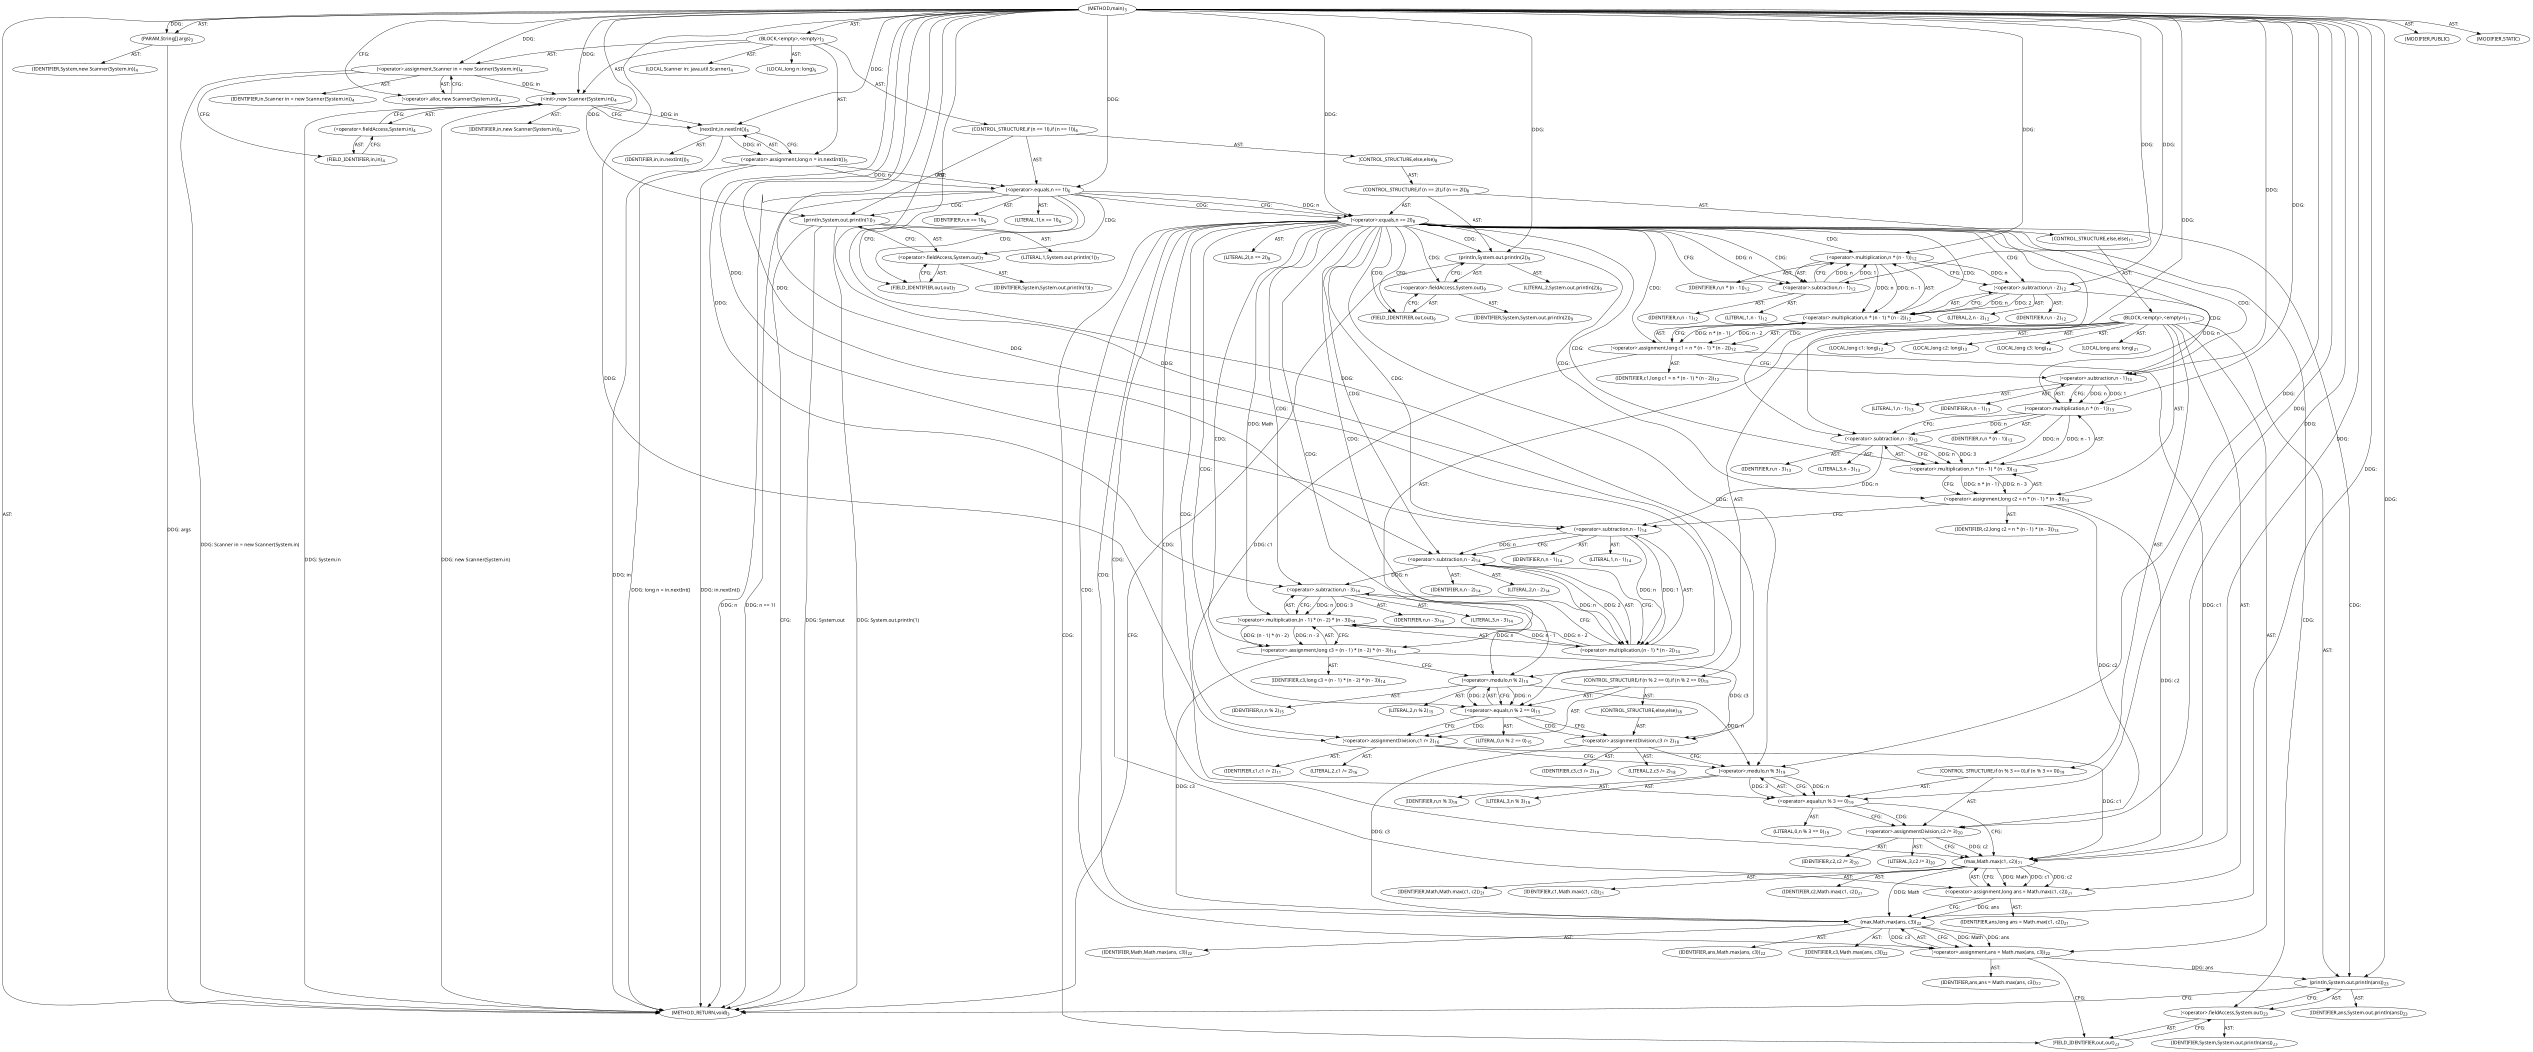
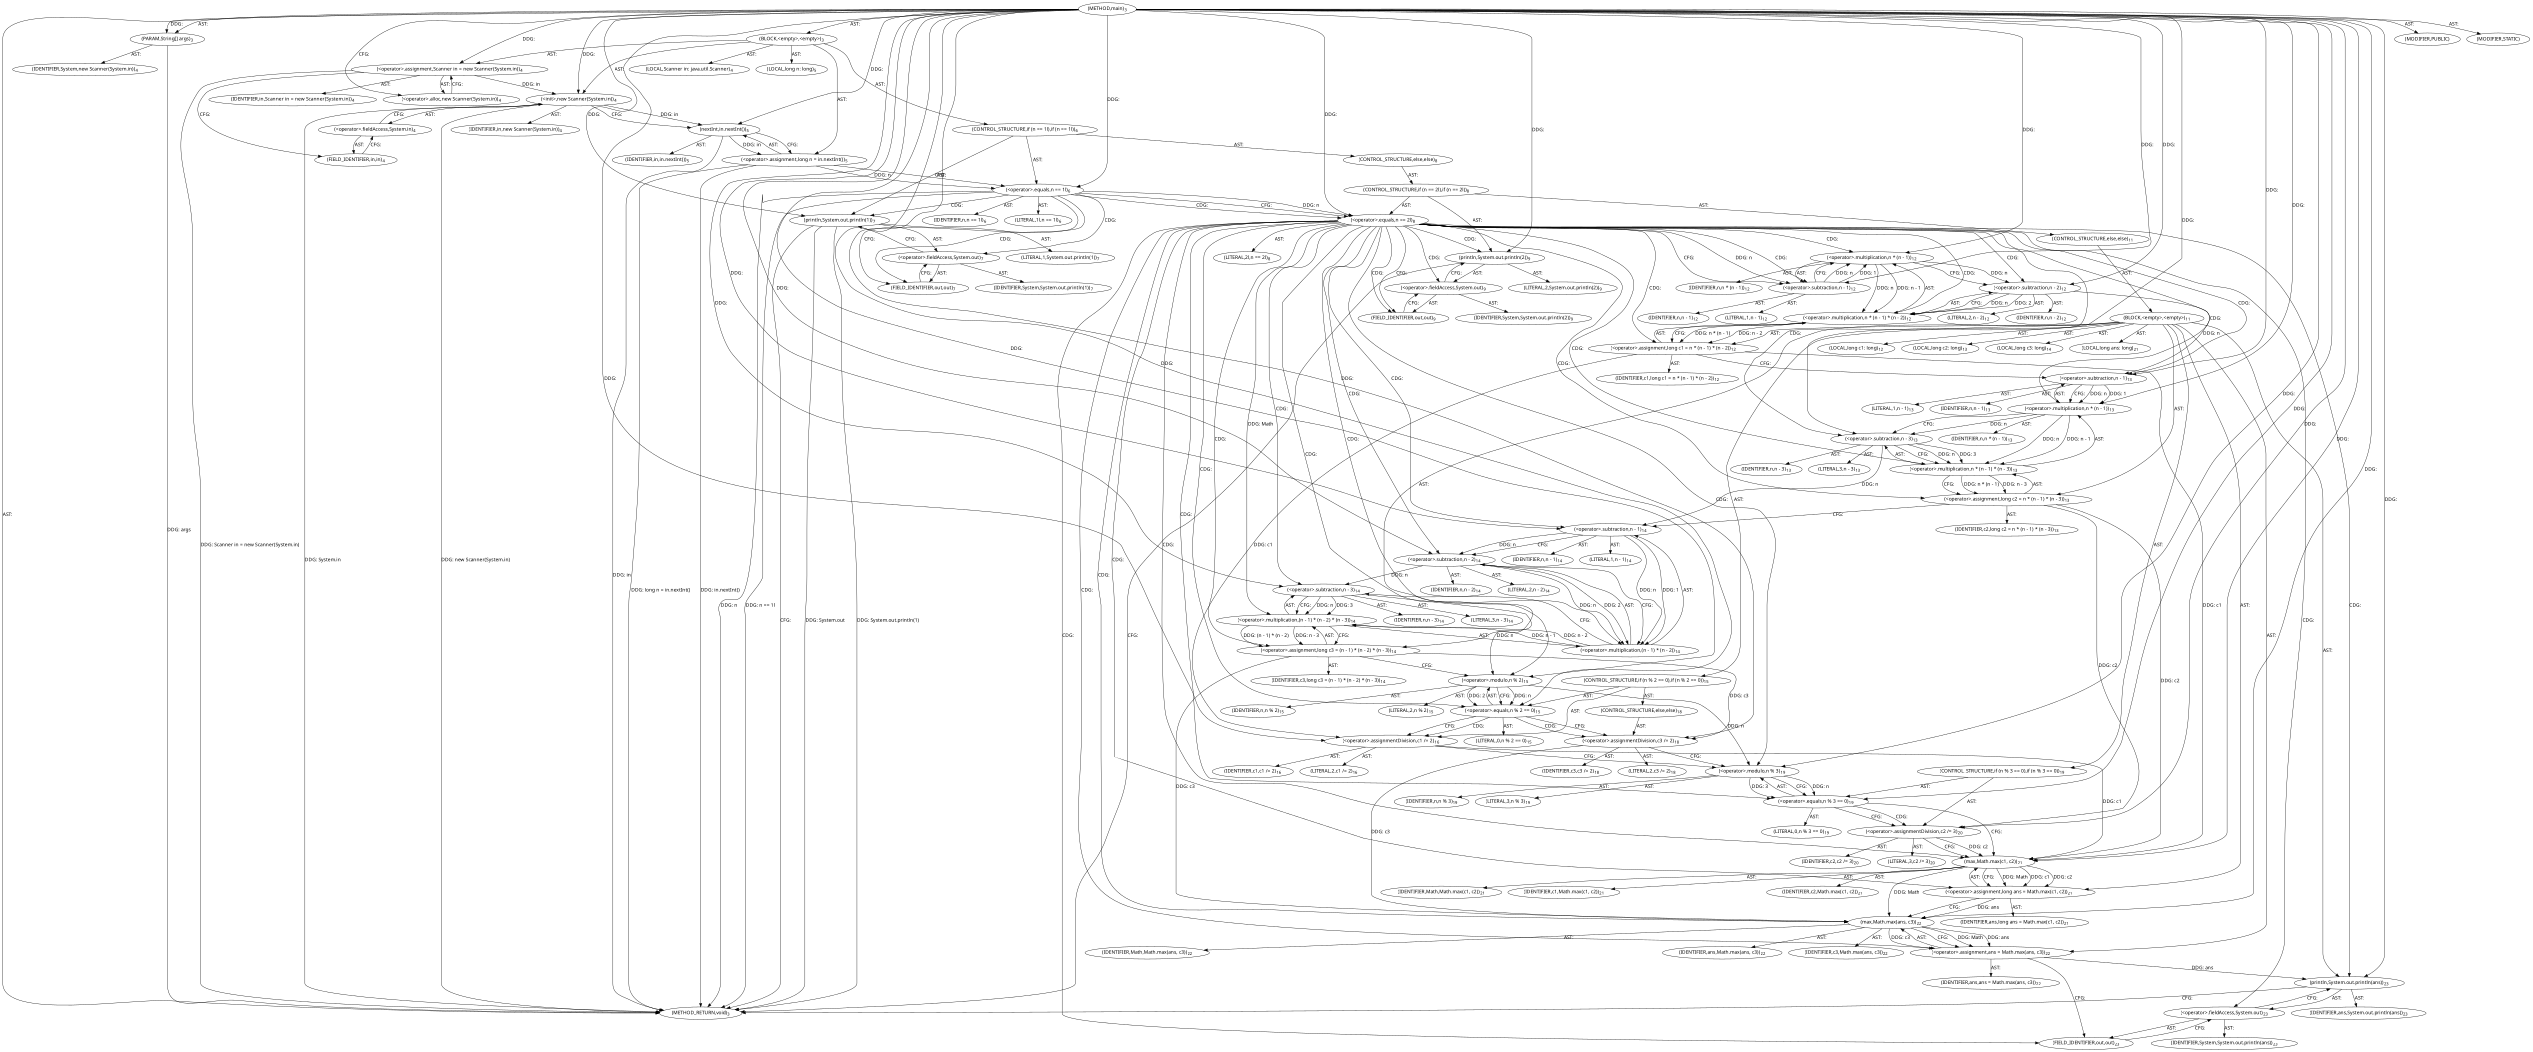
(1279, 771) -> (1279, 771)
